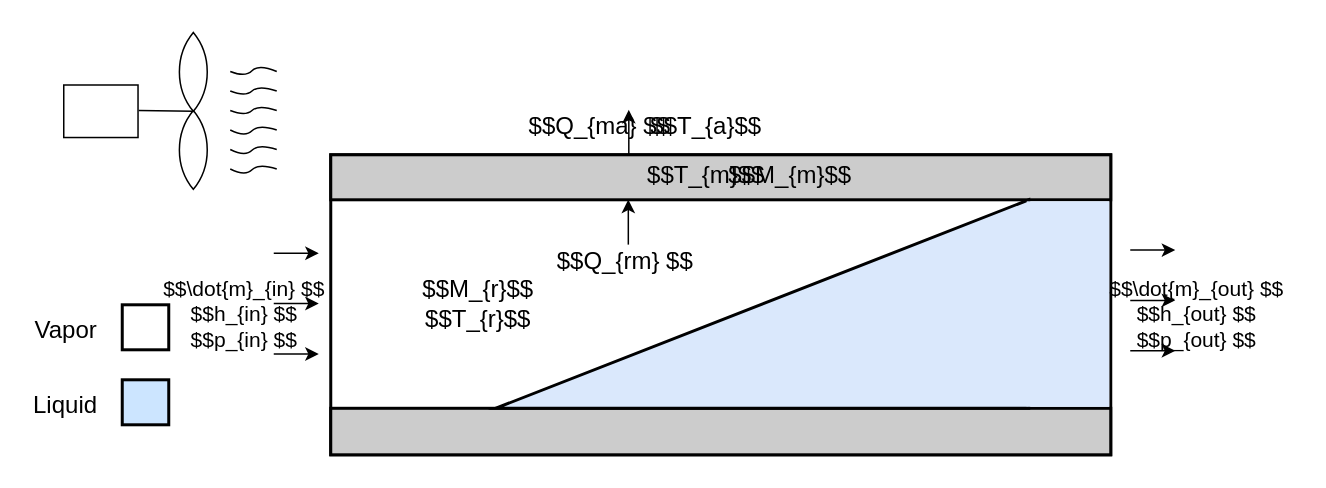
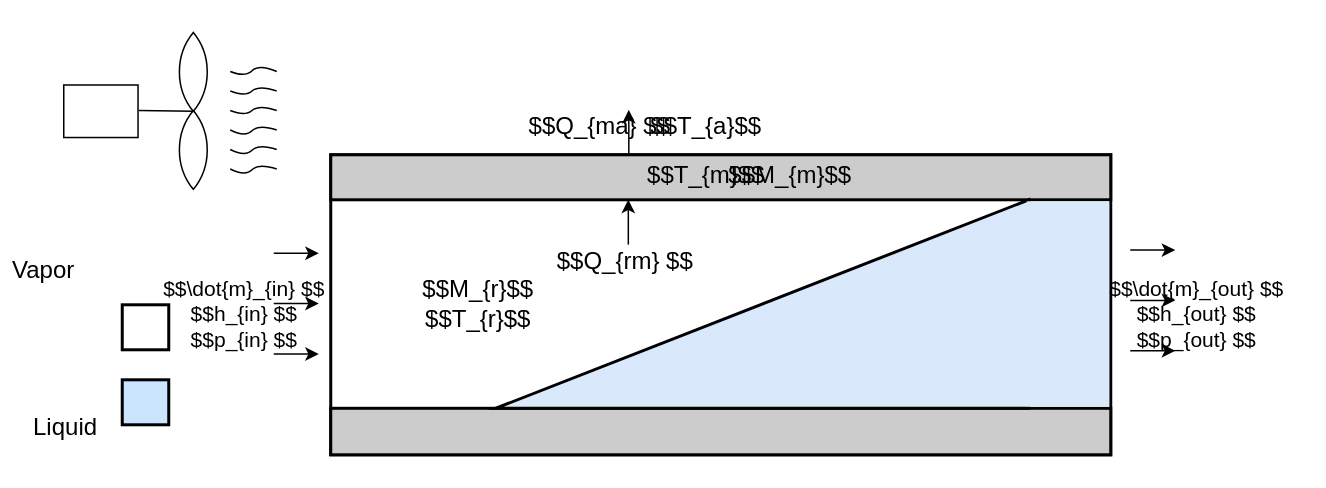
(69, 327) -> (47, 267)
(68, 402) -> (68, 425)
